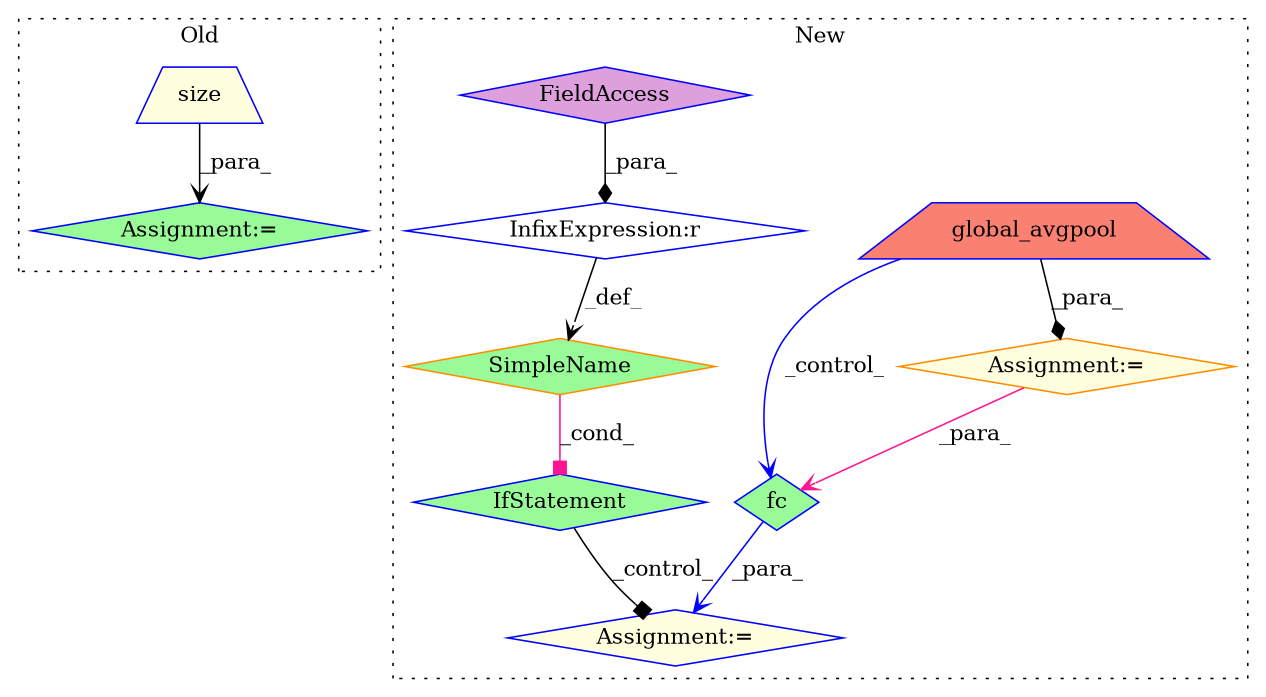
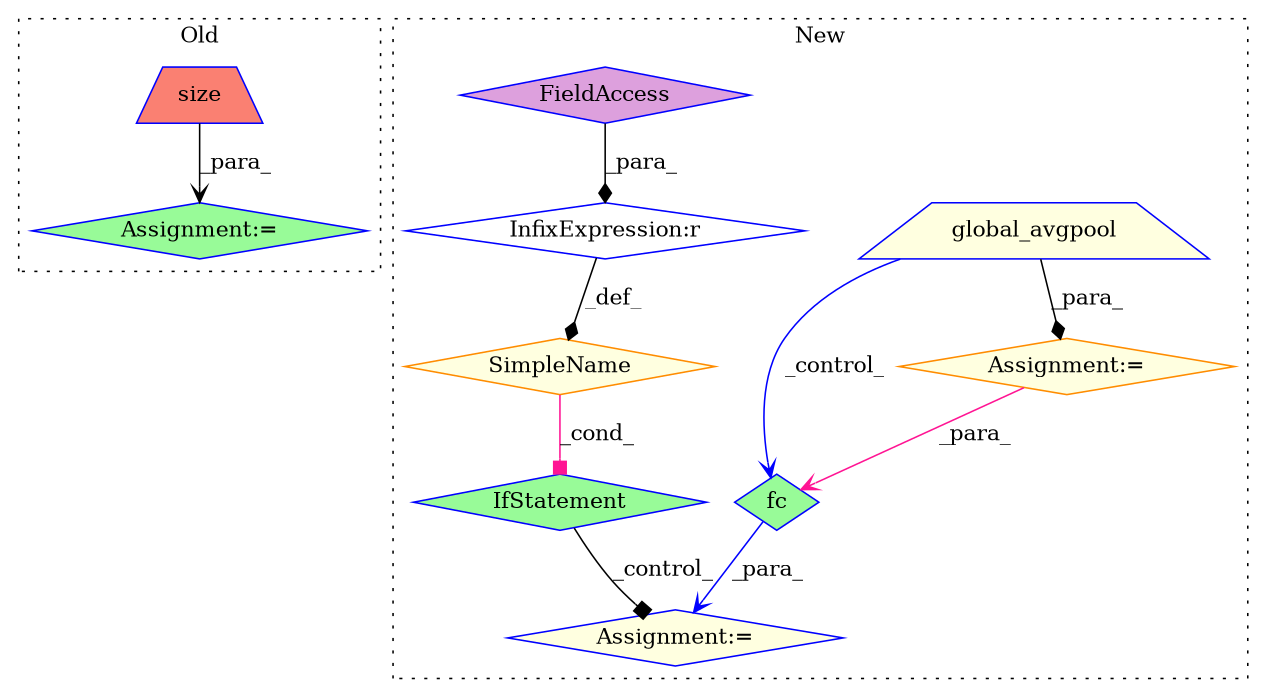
(200, 95) -> (200, 95)
(1034, 231) -> (1034, 231)
(586, 290) -> (586, 290)
(560, 367) -> (560, 367)
